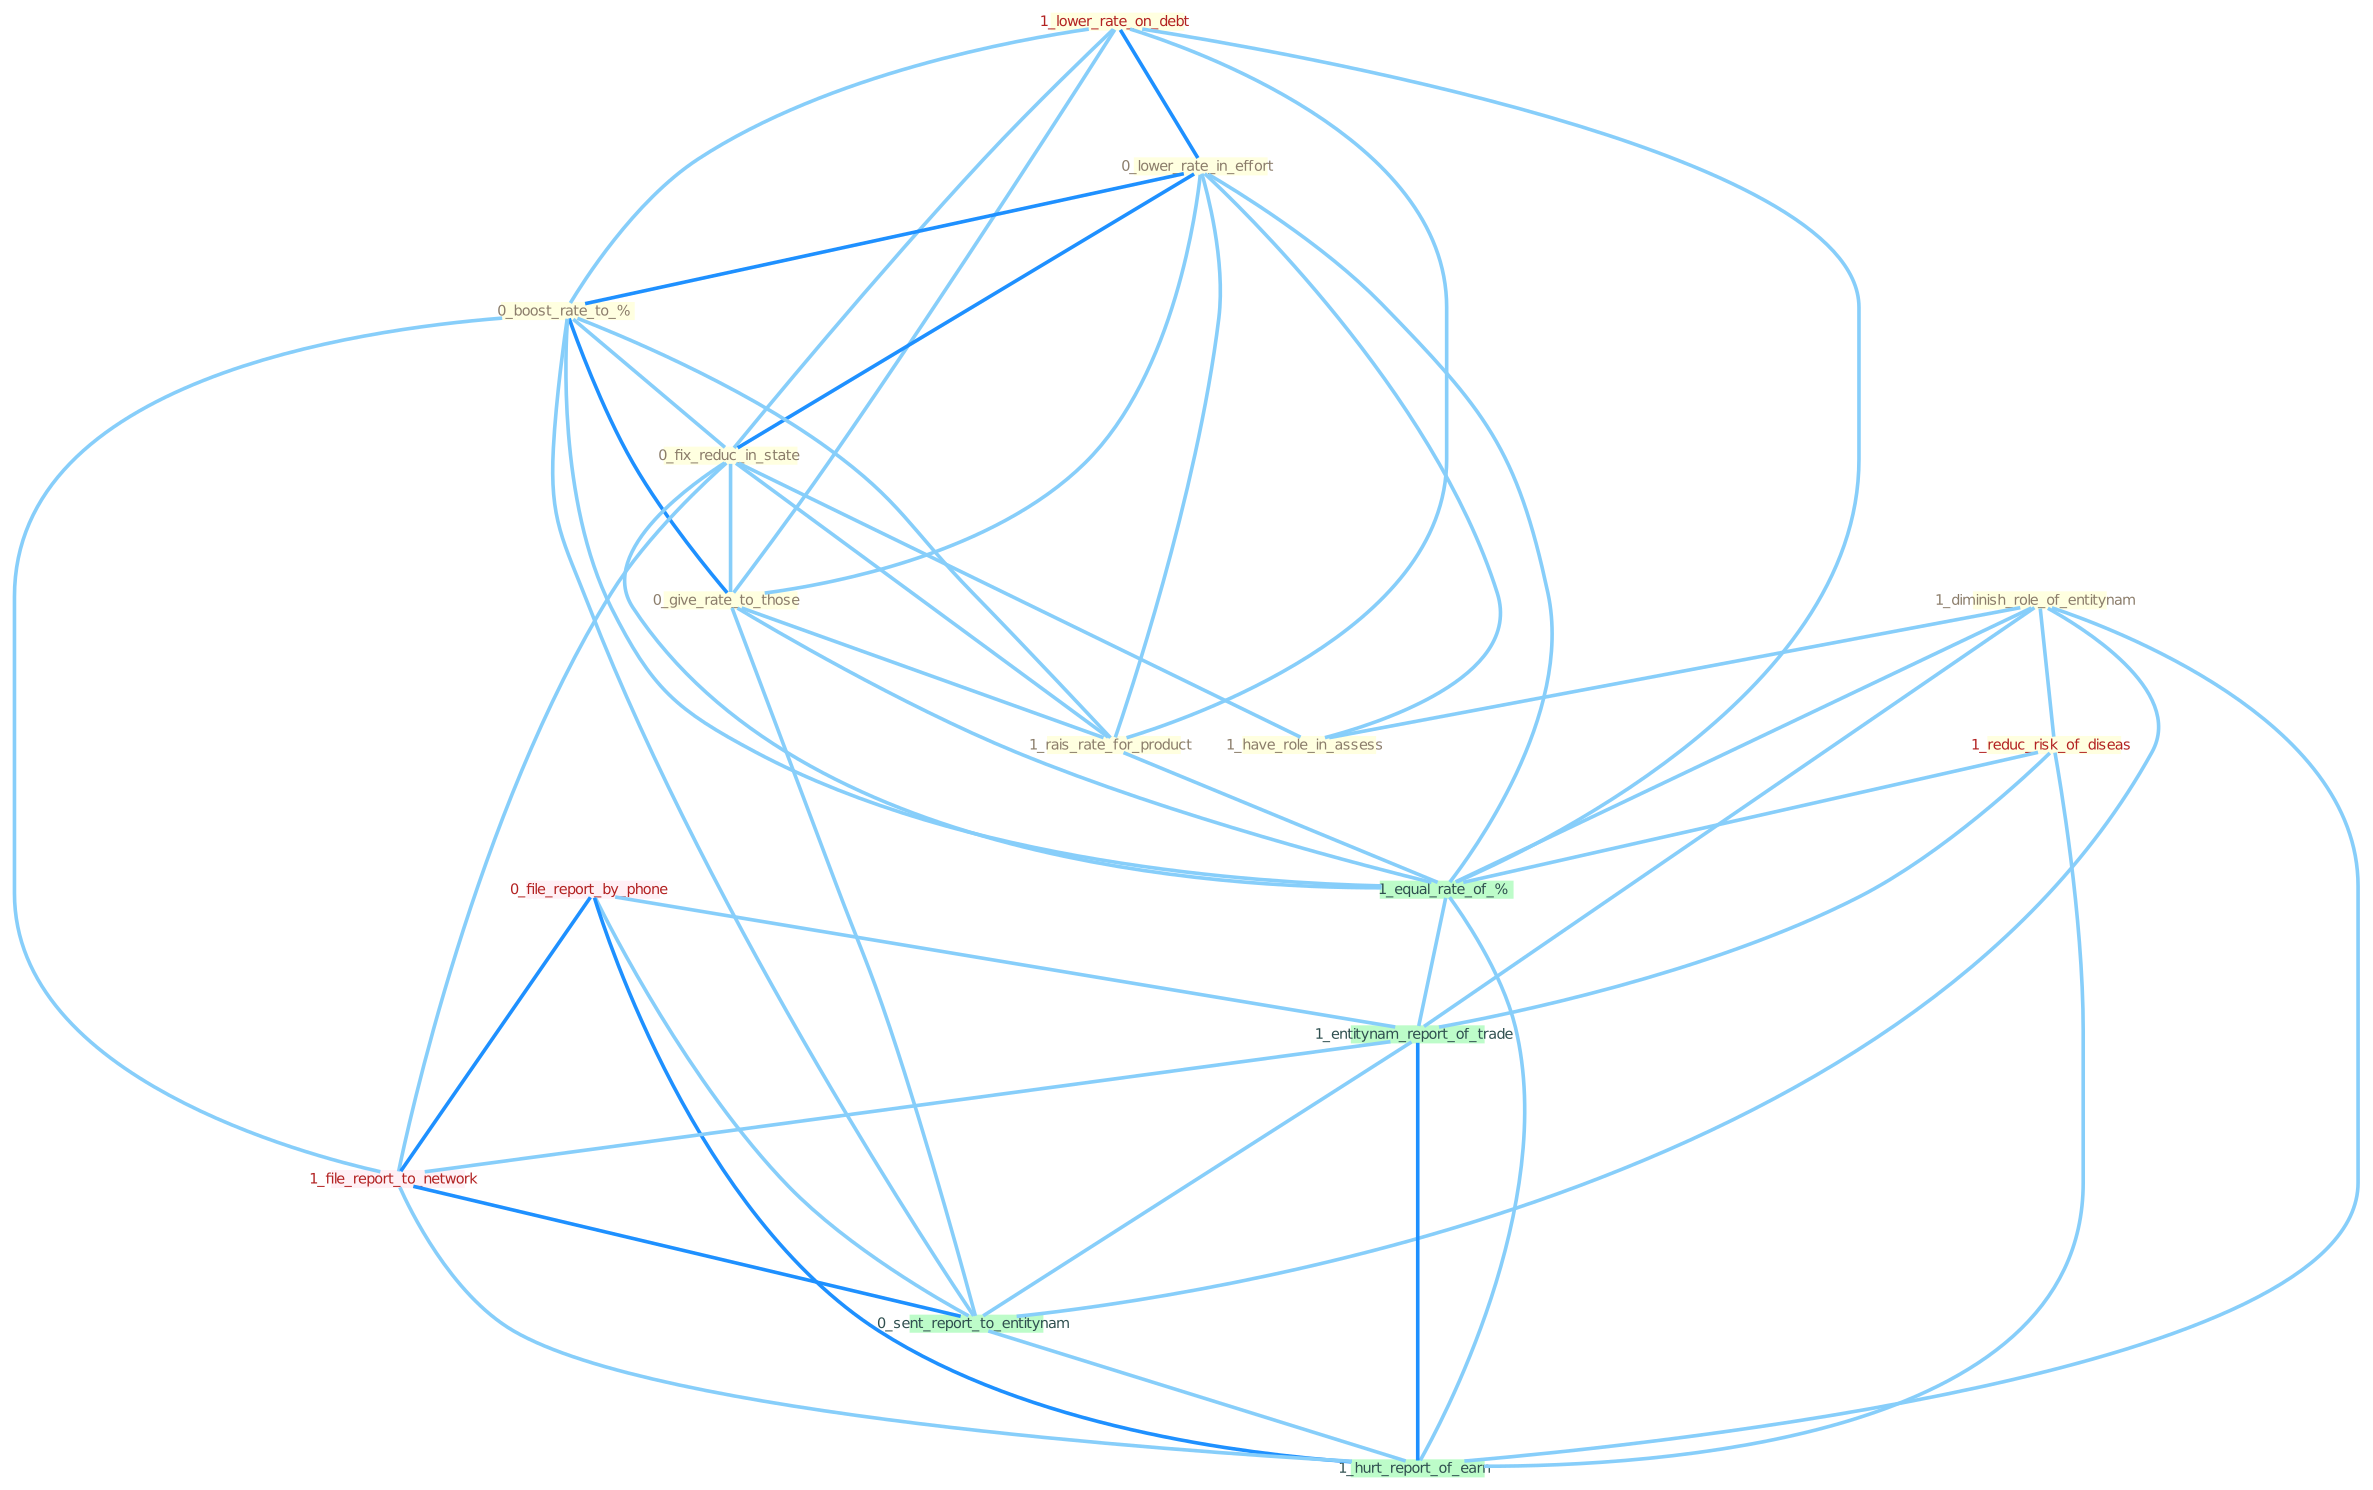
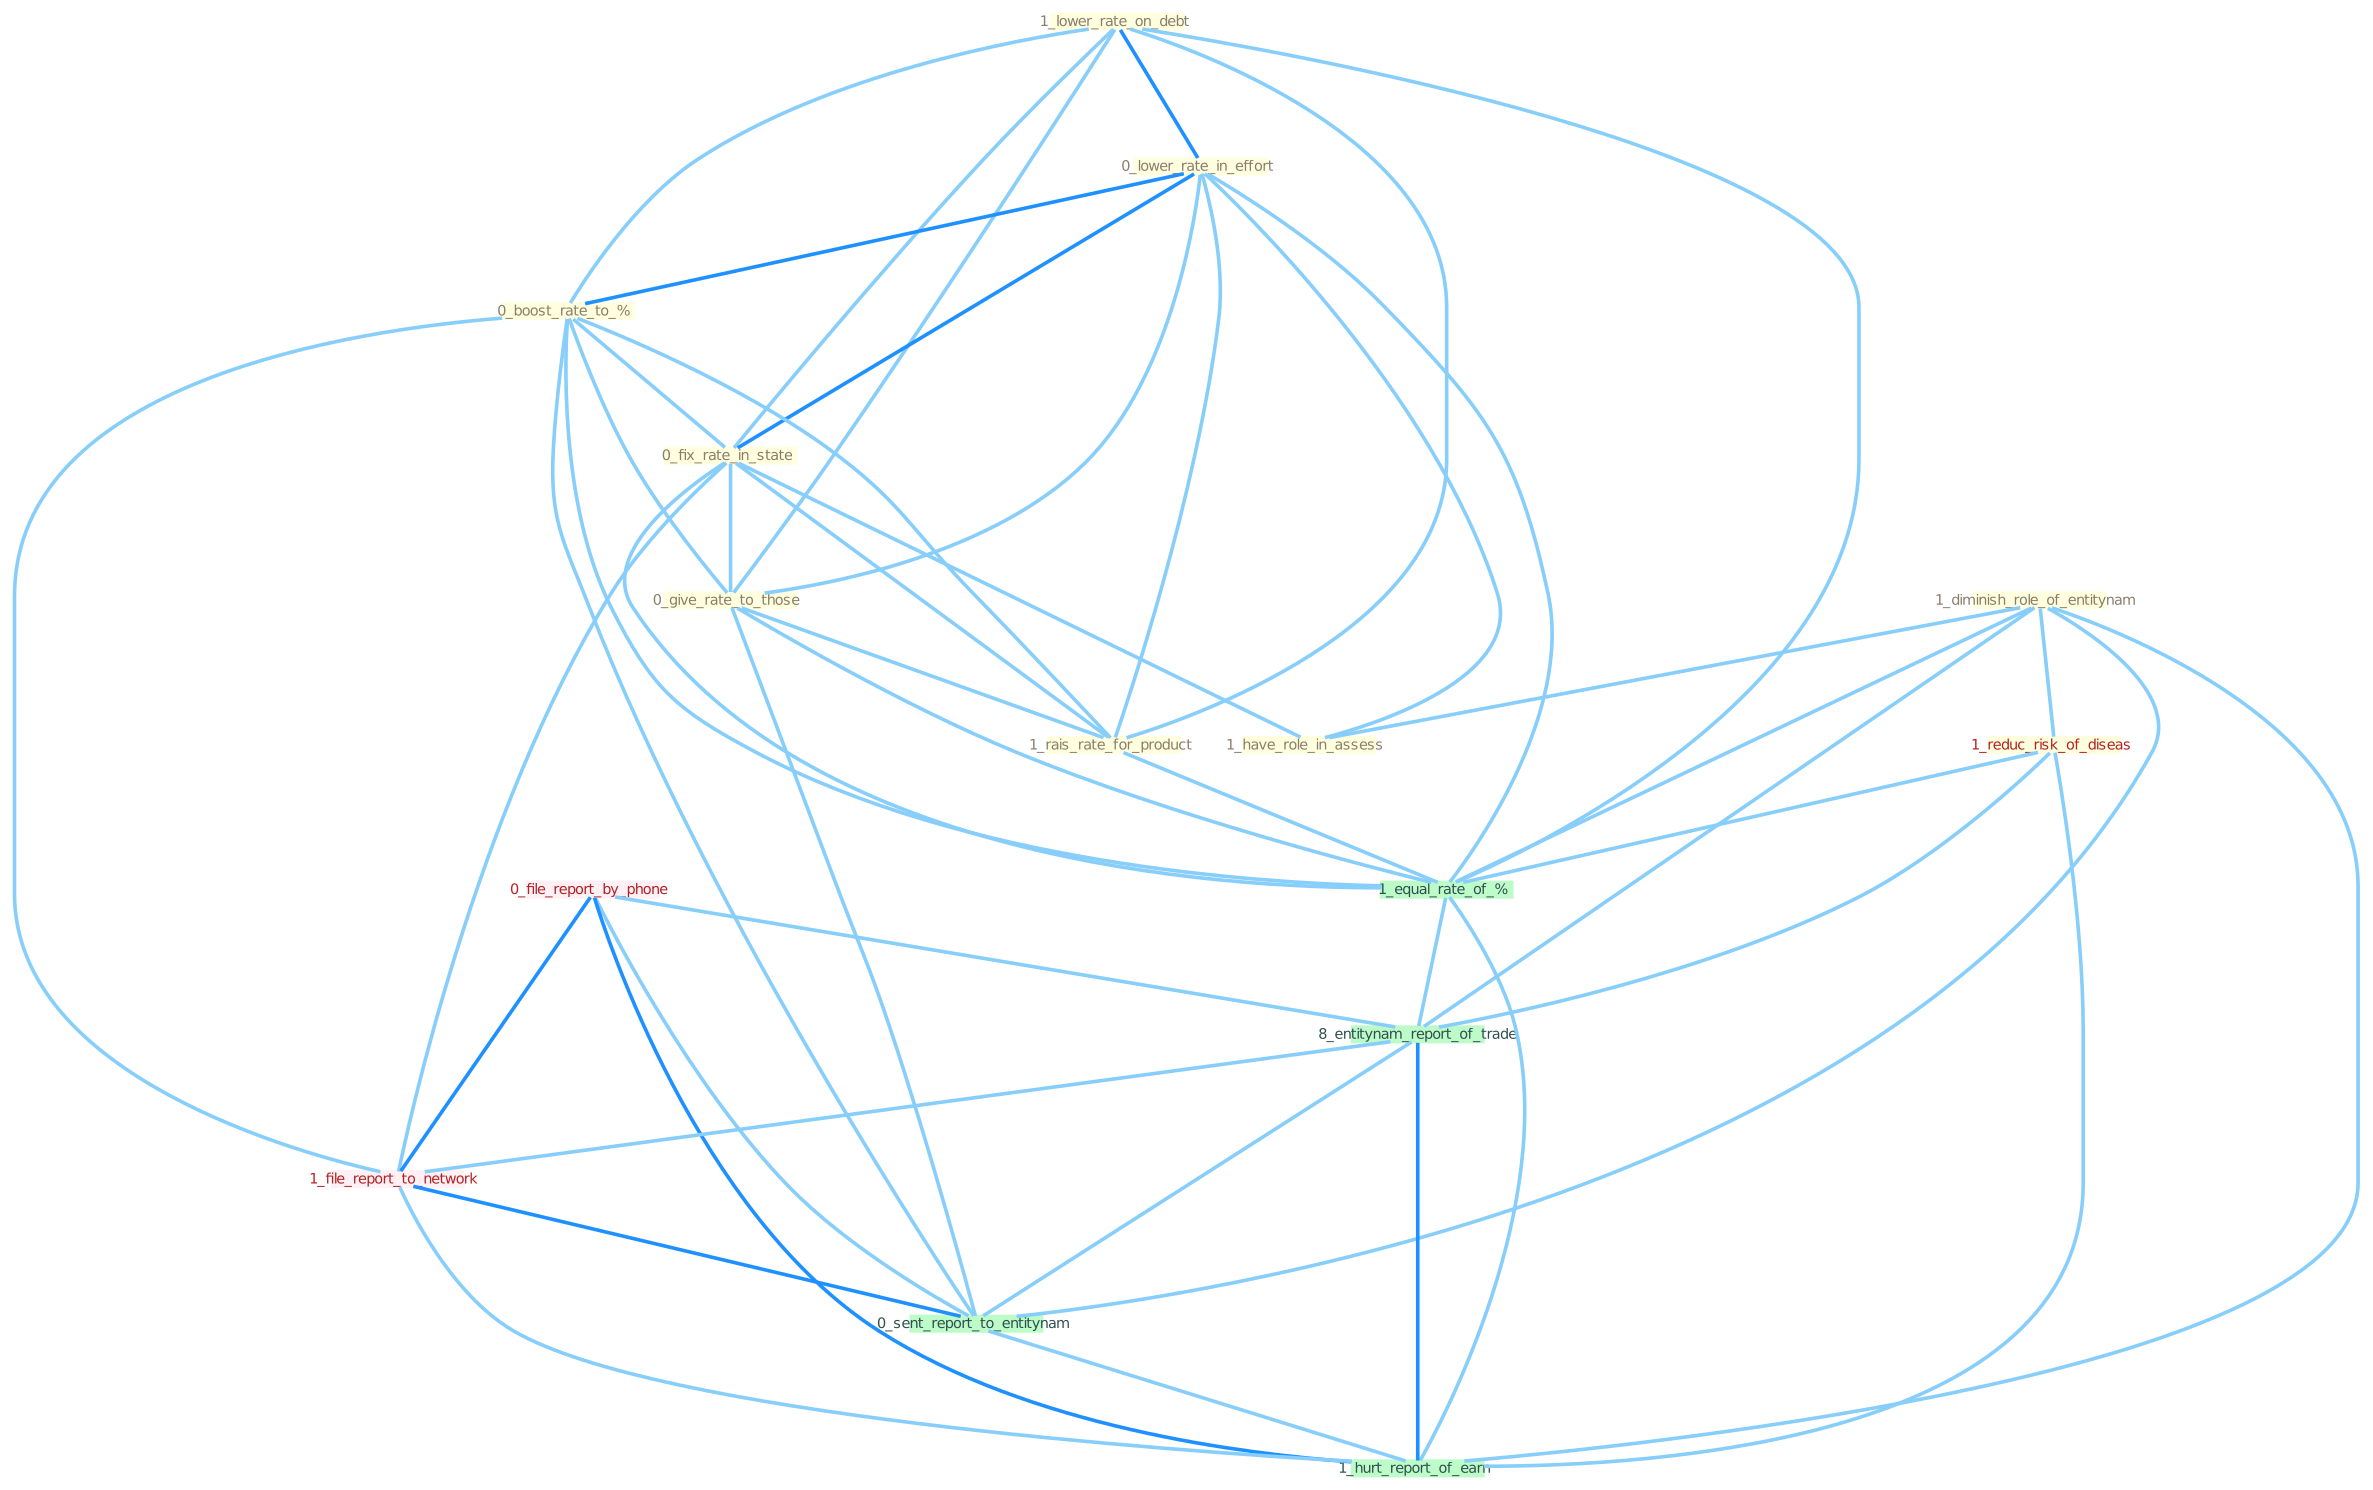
(1118, 22) -> (1118, 22)
(731, 456) -> (731, 456)
(634, 464) -> (634, 464)
(1418, 1034) -> (1418, 1034)
